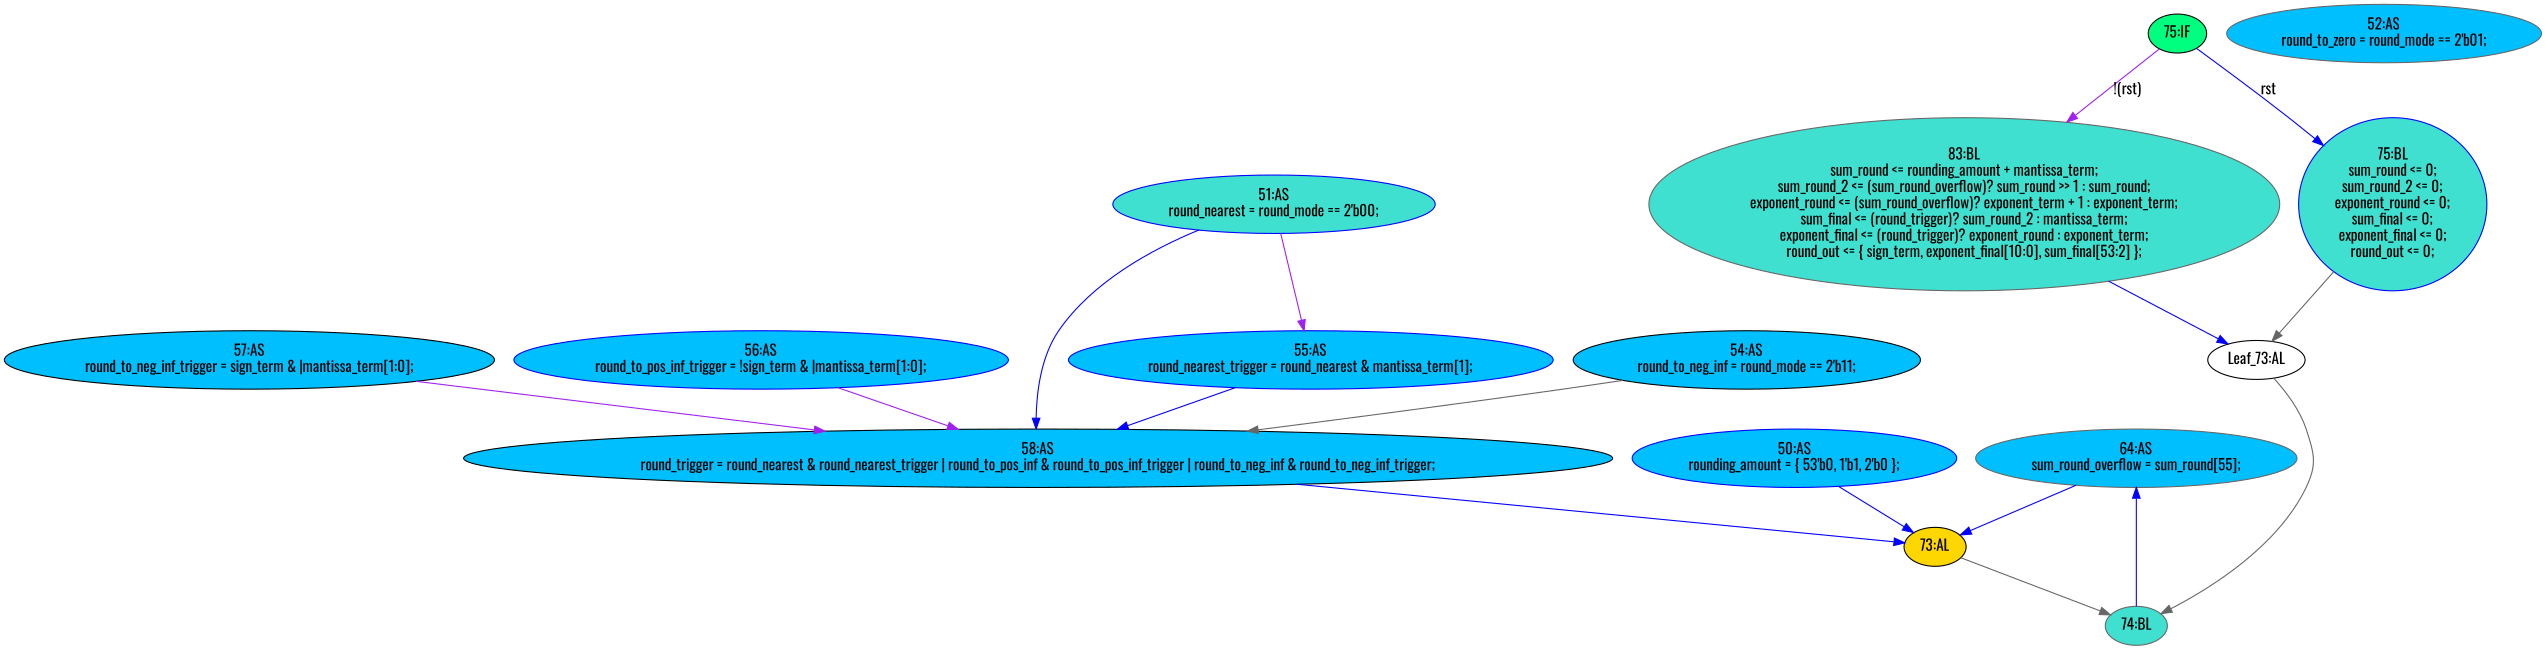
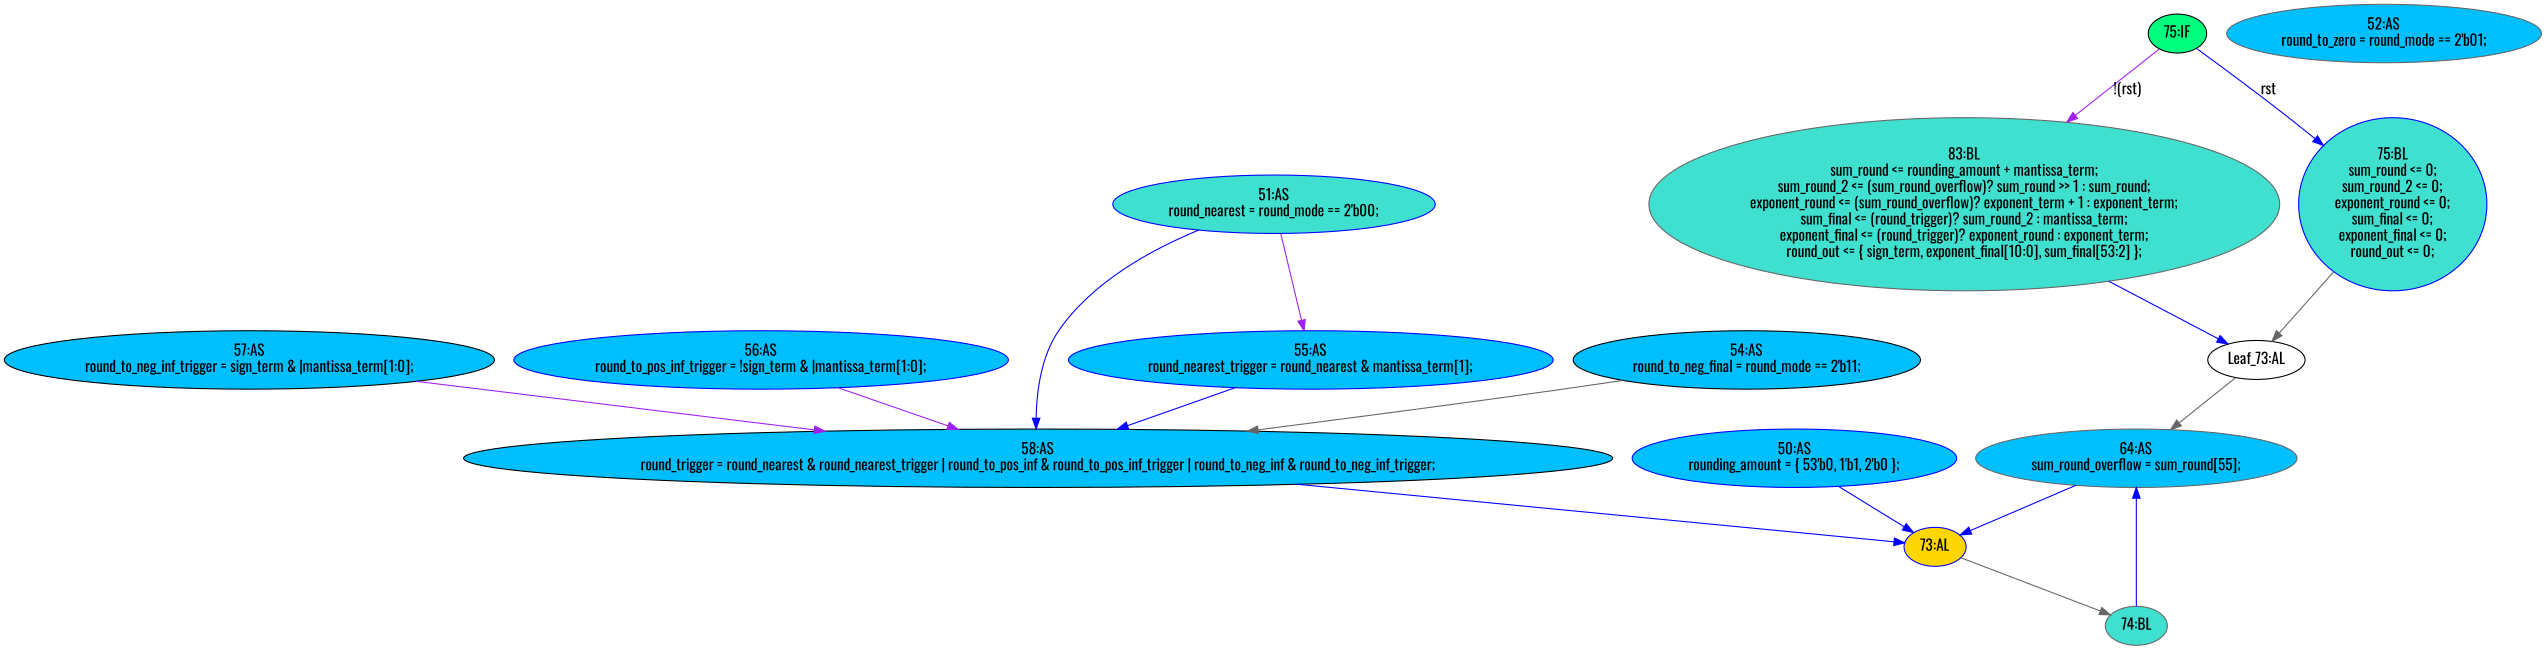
(1747, 360) -> (1747, 360)
(2289, 514) -> (2207, 400)
(1935, 547) -> (1935, 547)
